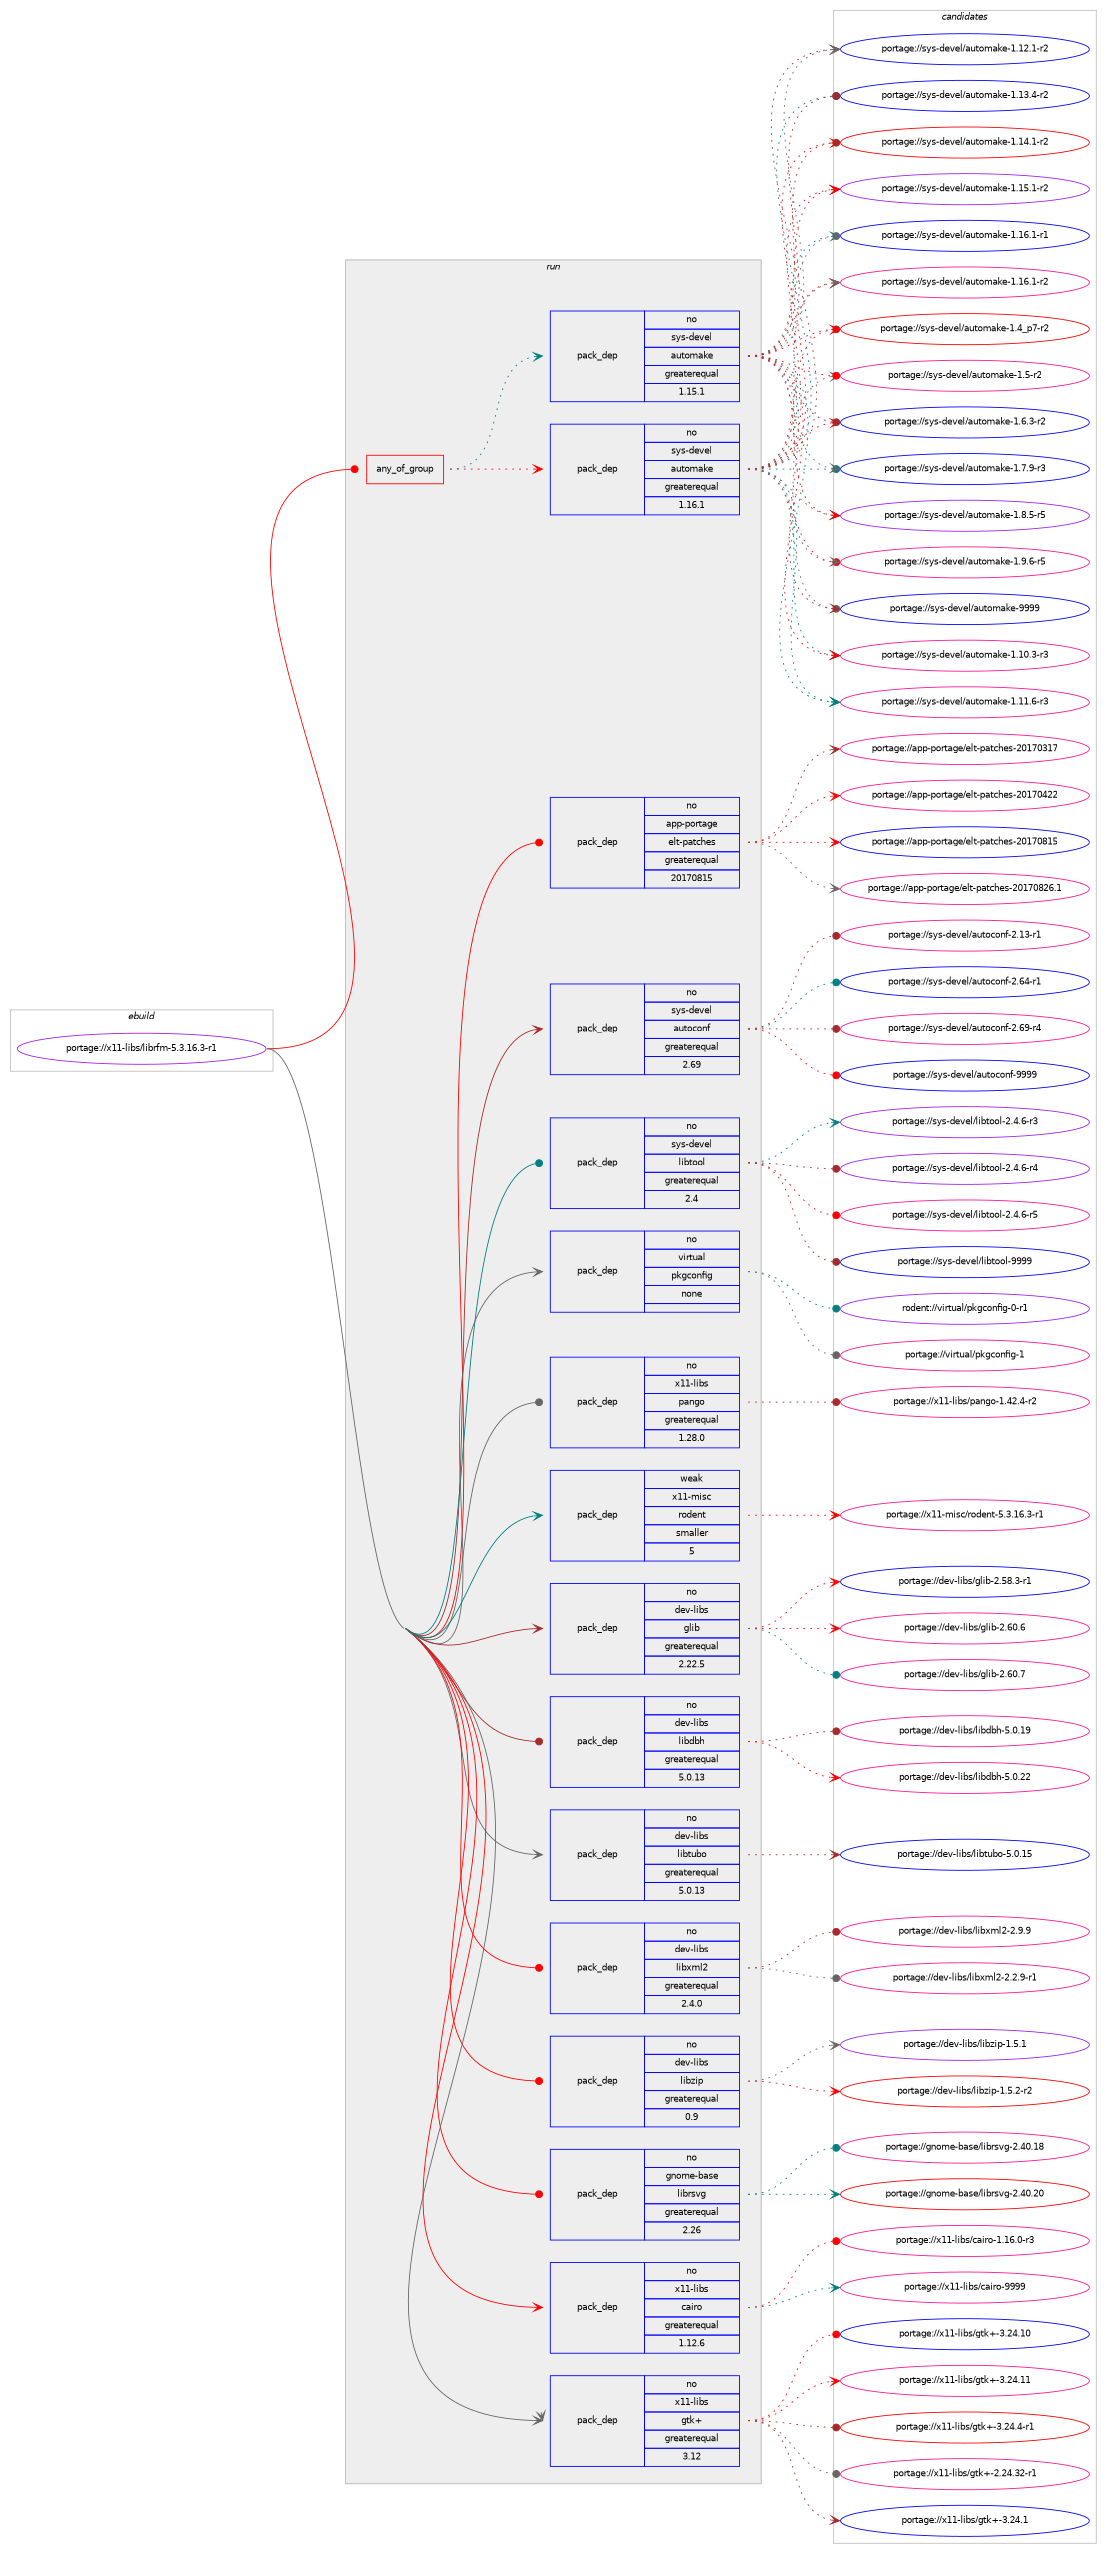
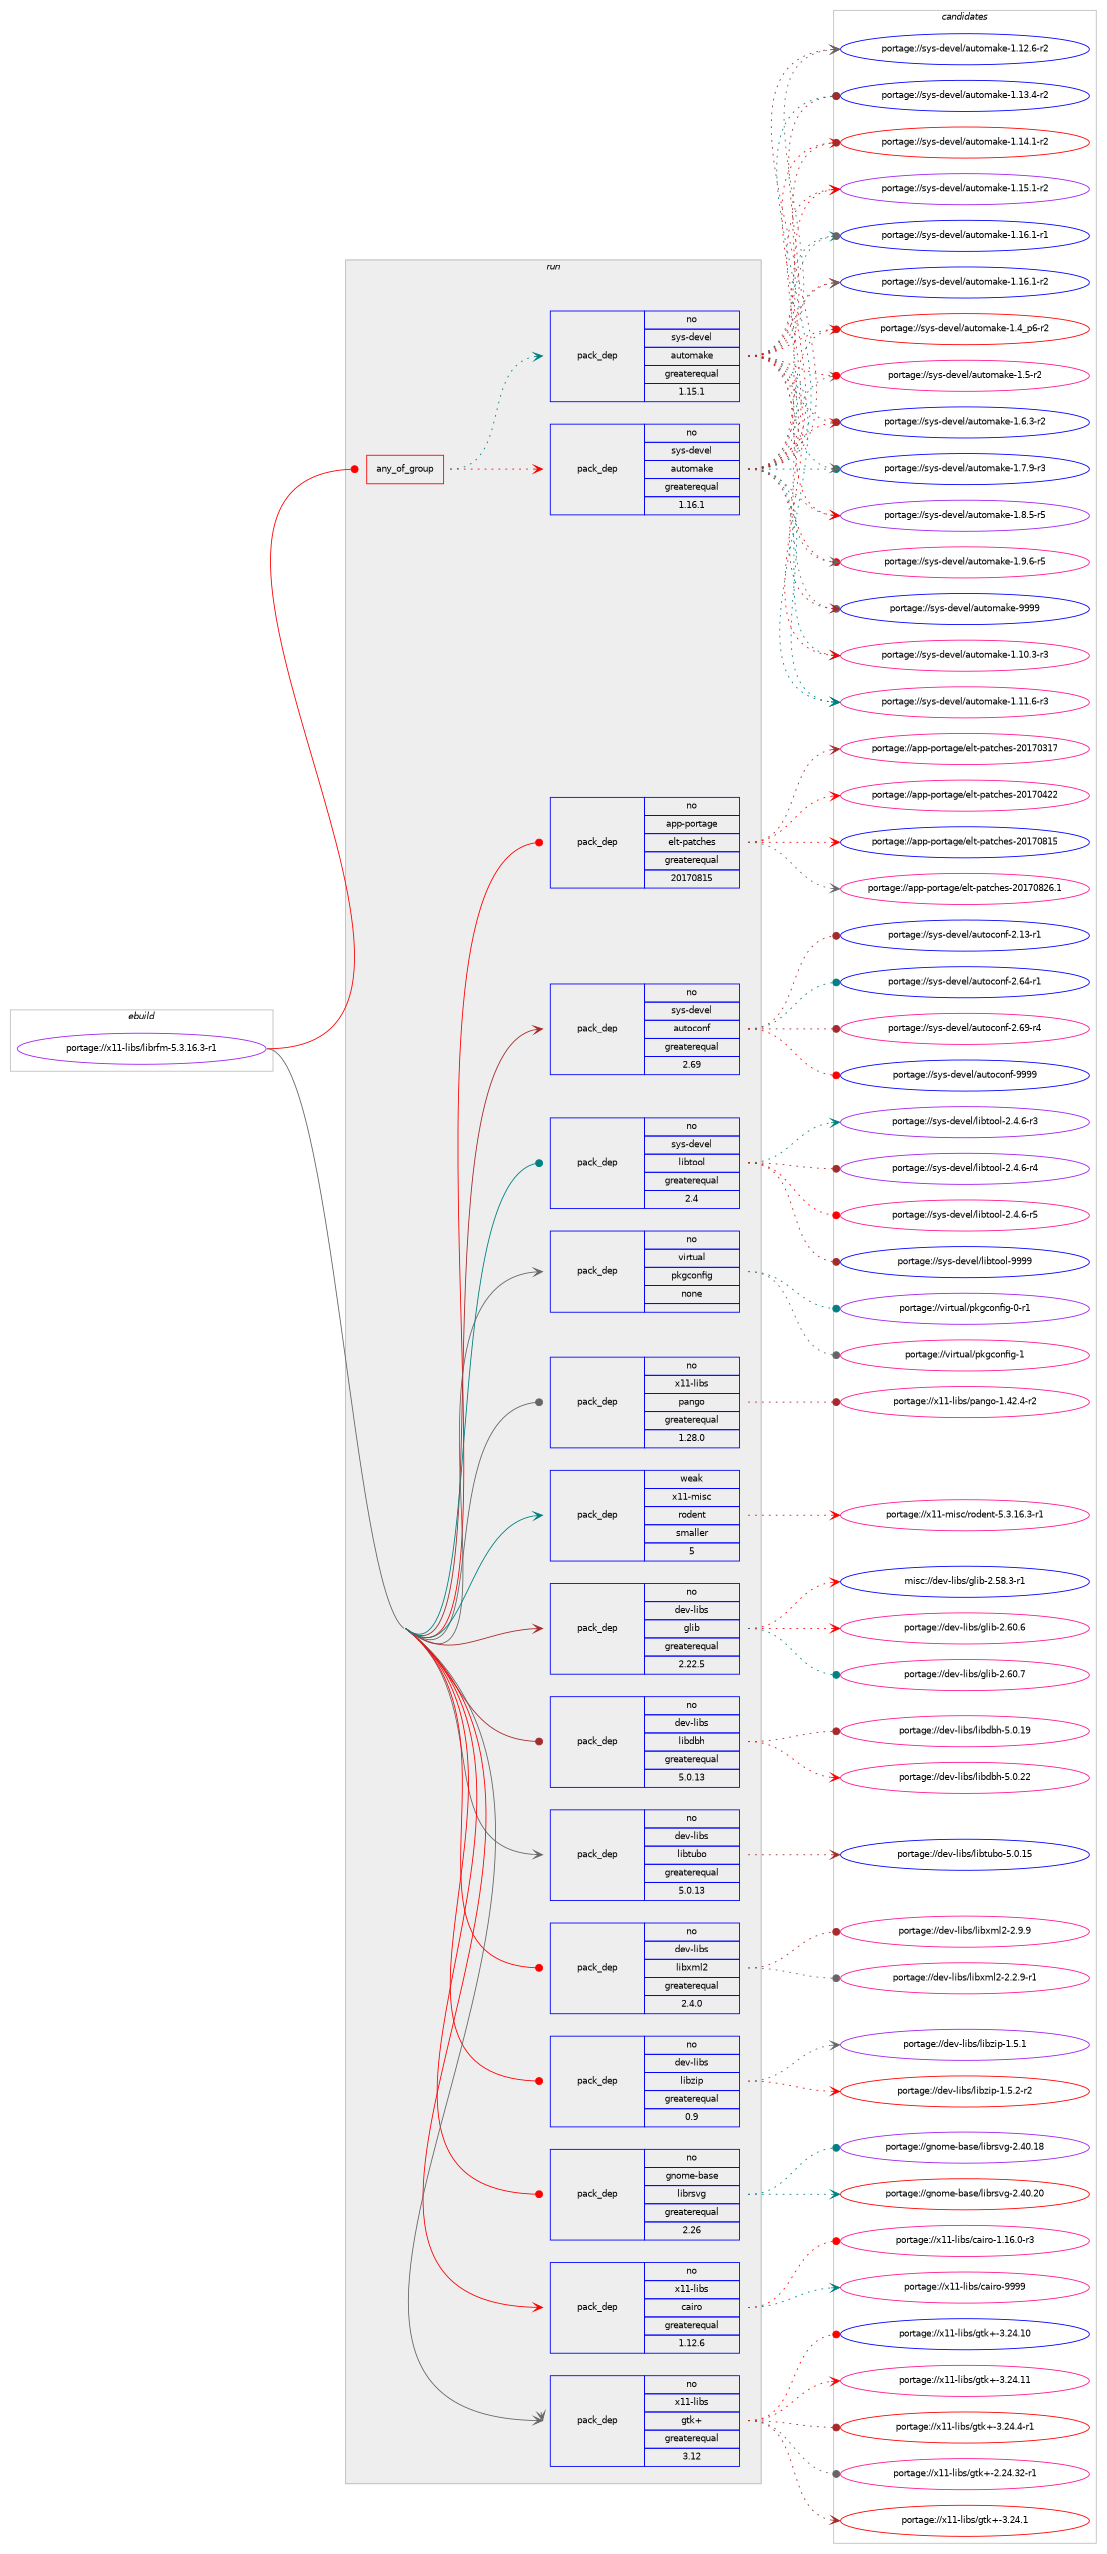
(965, 49) -> (965, 49)
(965, 282) -> (965, 282)
(965, 329) -> (965, 329)
(965, 936) -> (965, 936)
(965, 1309) -> (965, 1309)
(965, 1582) -> (965, 1582)
(965, 2148) -> (965, 2148)
(965, 2521) -> (965, 2521)
